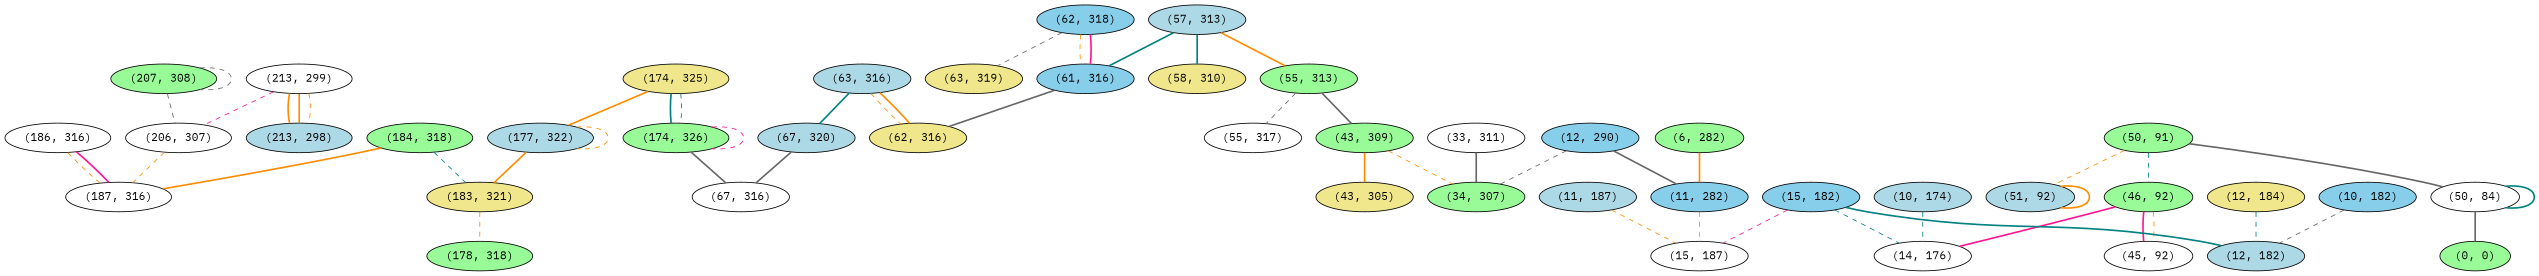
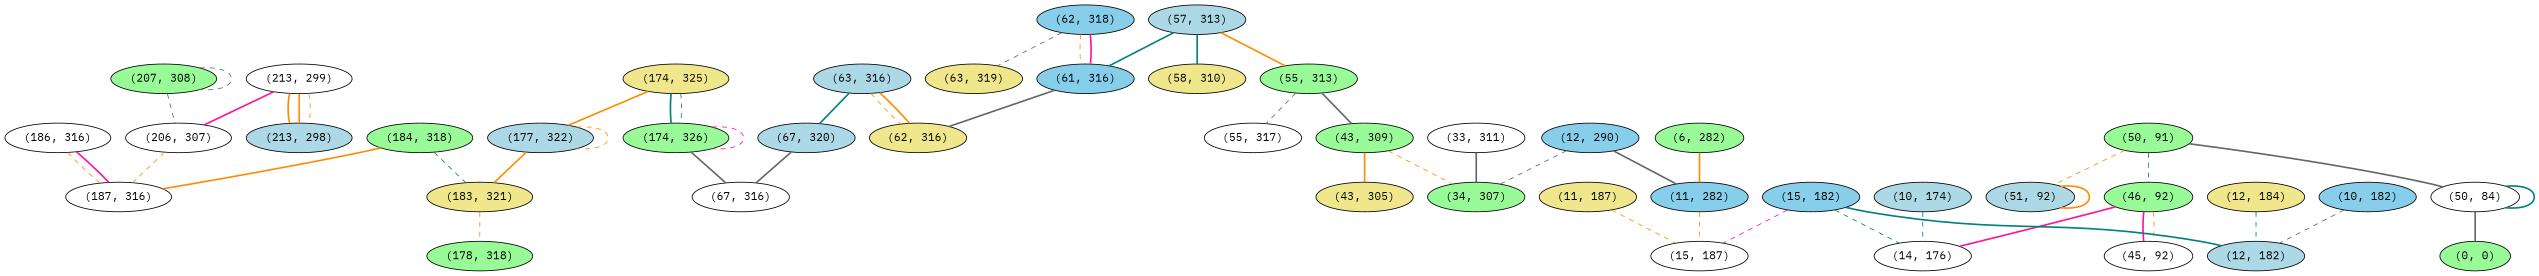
(239, 108) -> (239, 108)
(1588, 197) -> (1588, 197)
